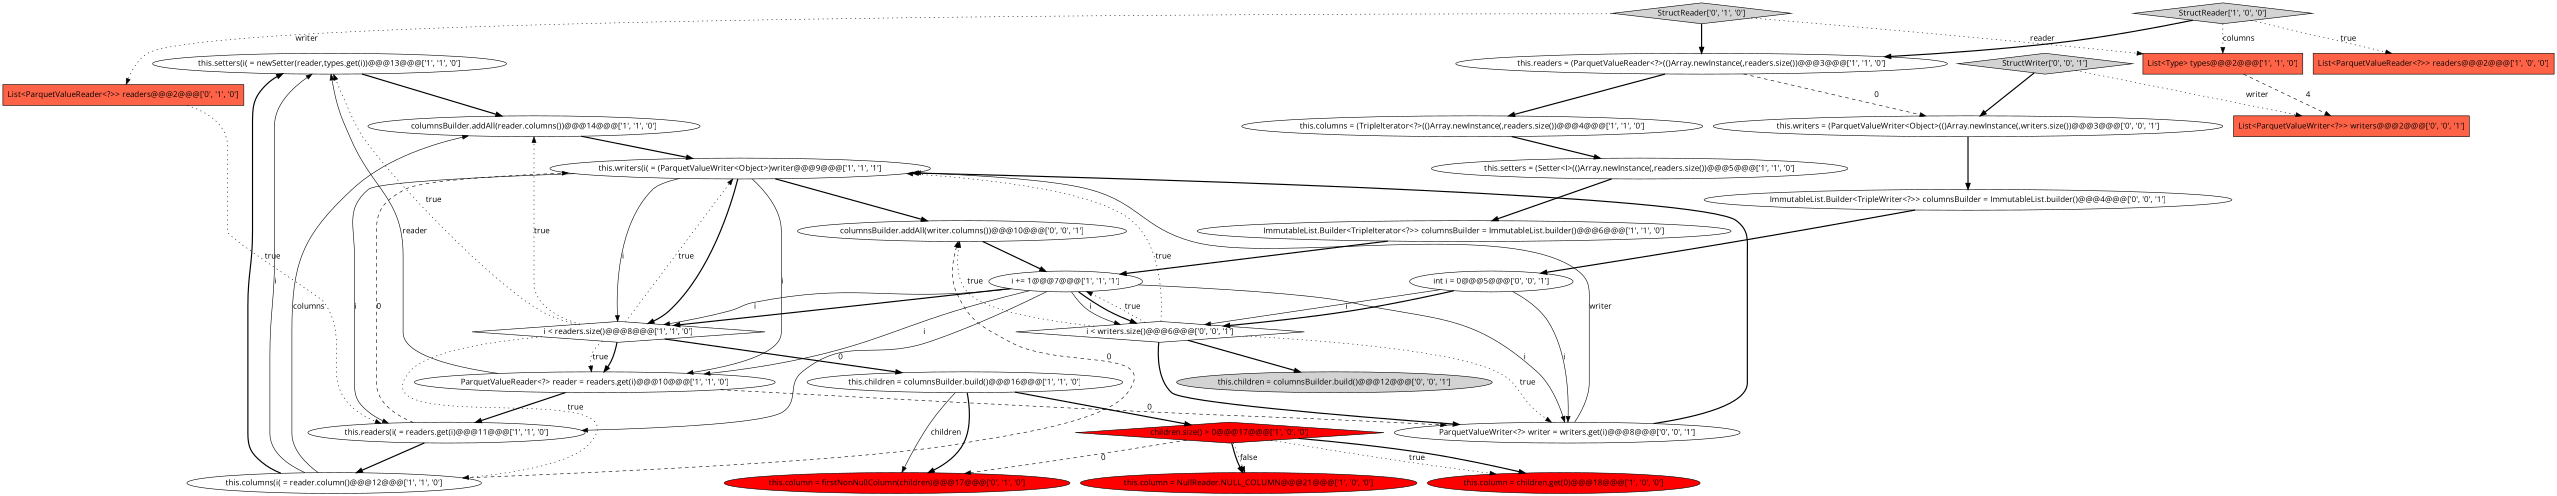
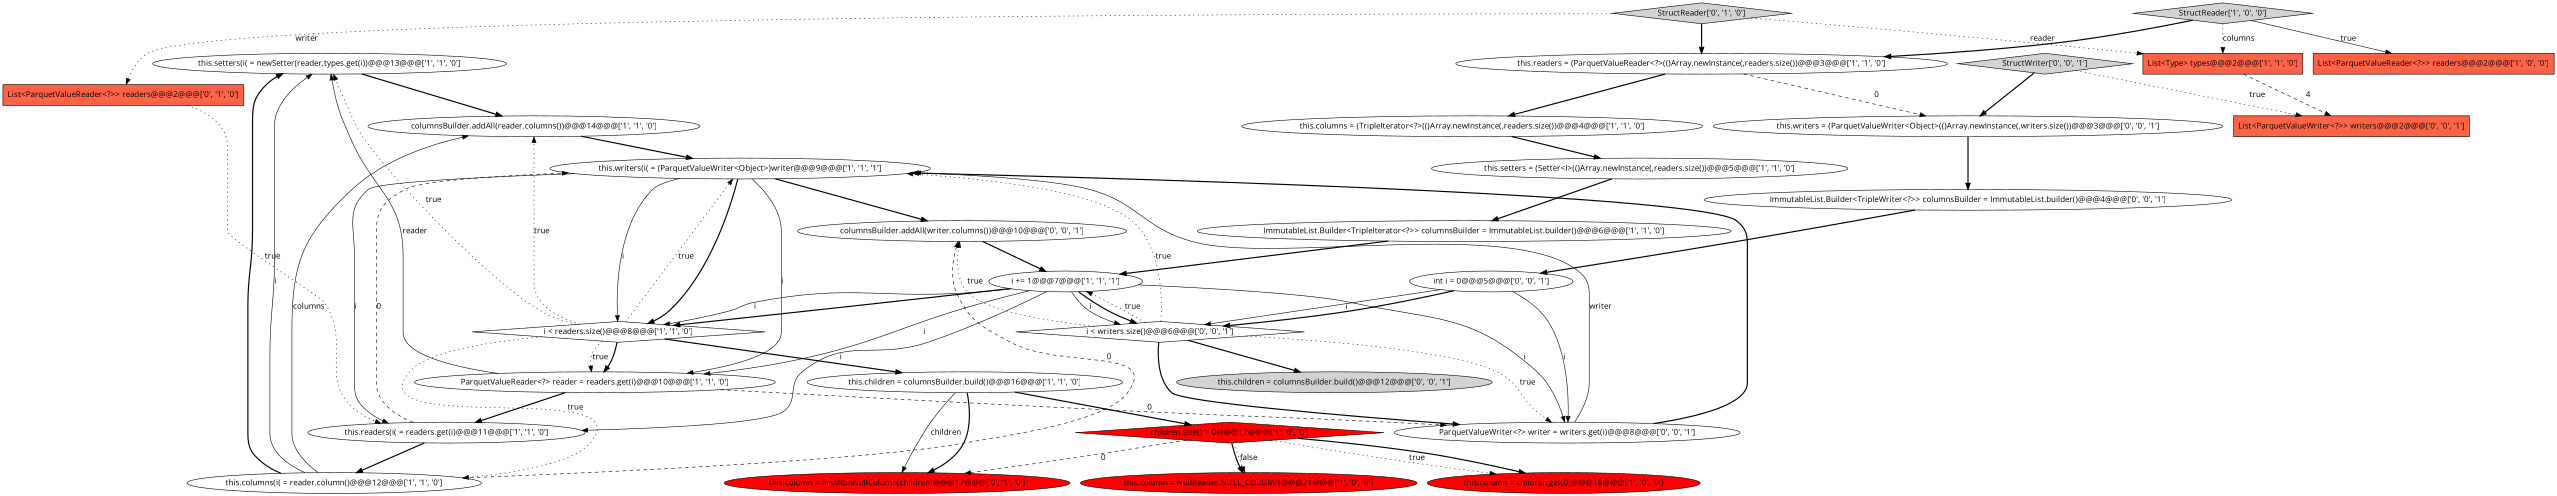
(2318, 36) -> (2318, 36)
(2258, 95) -> (2258, 95)
(841, 357) -> (841, 357)
